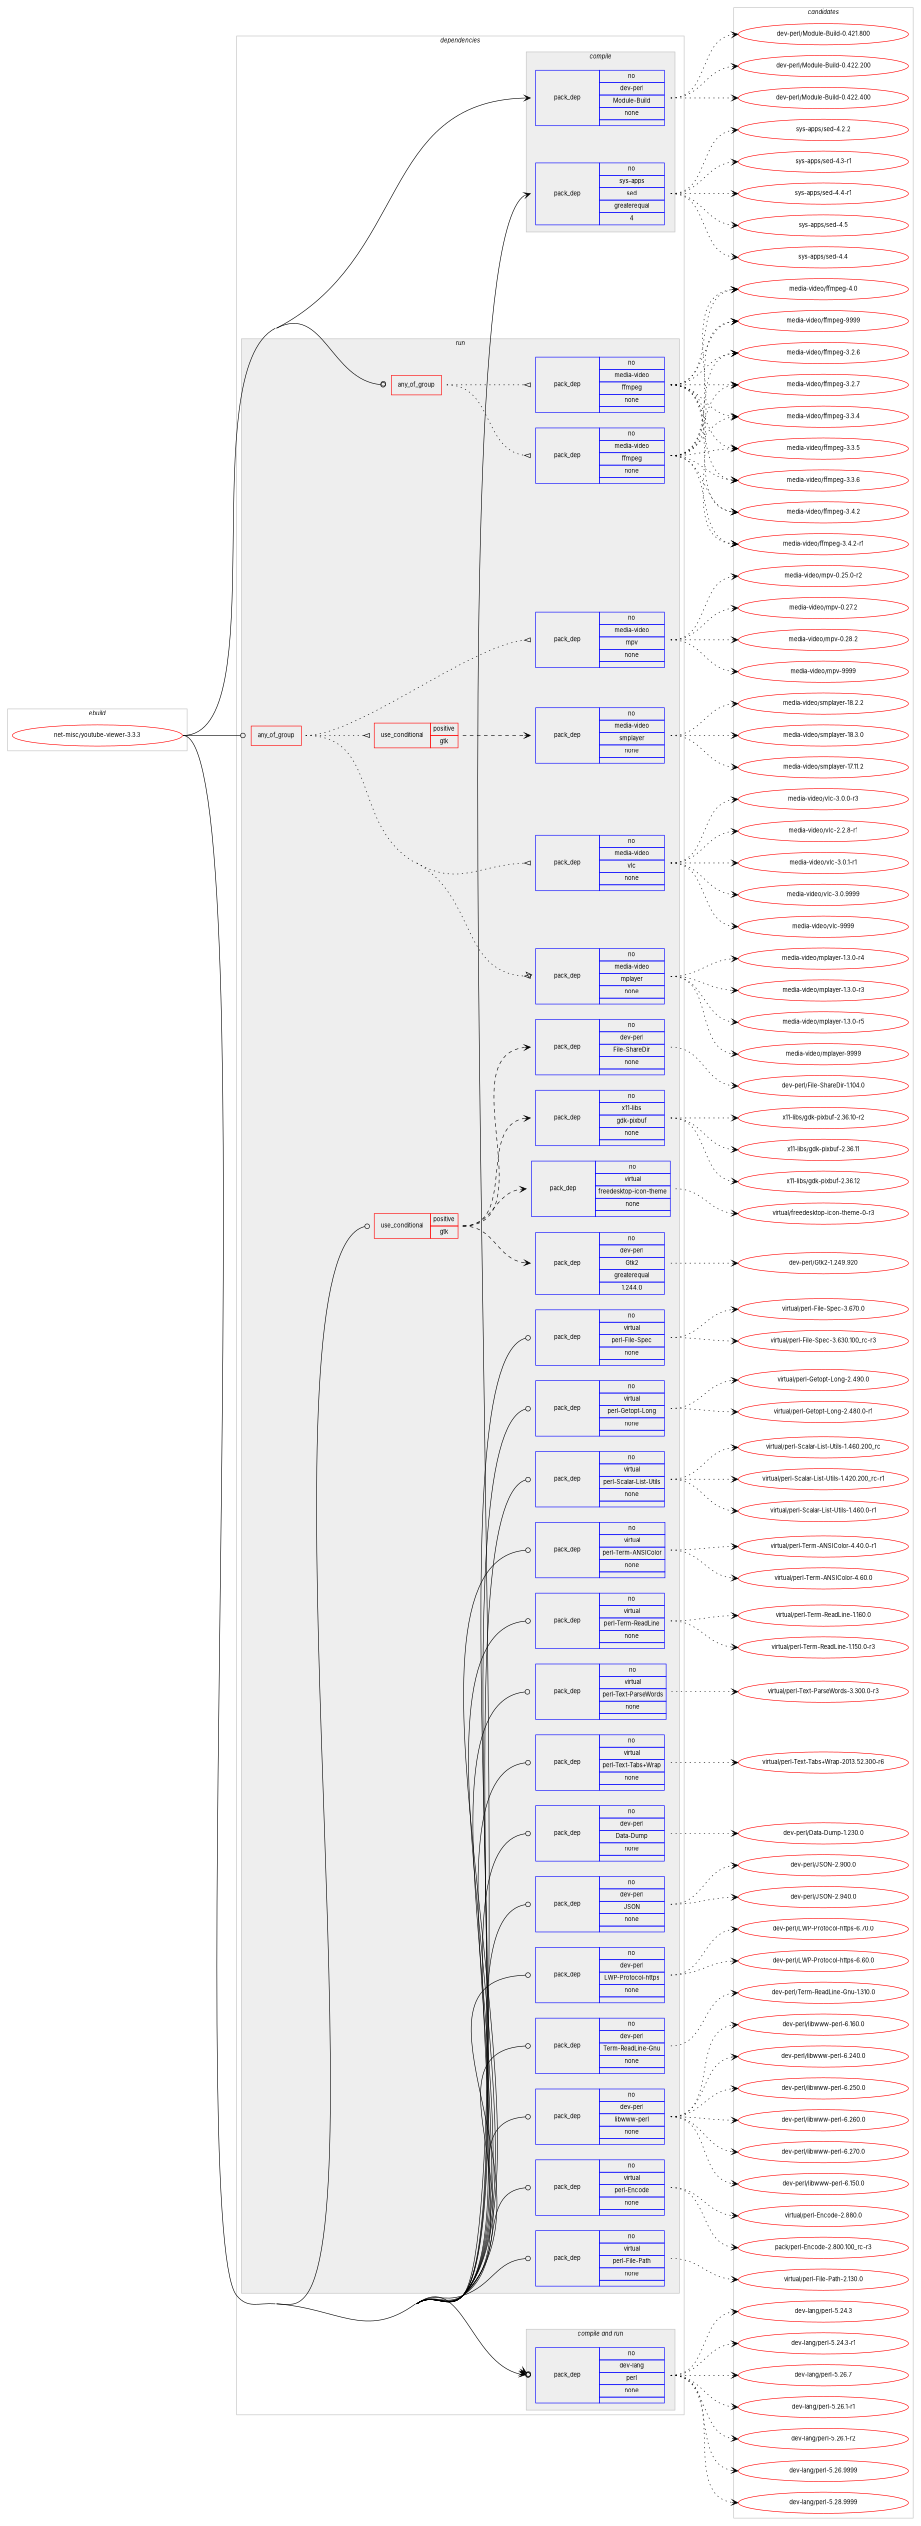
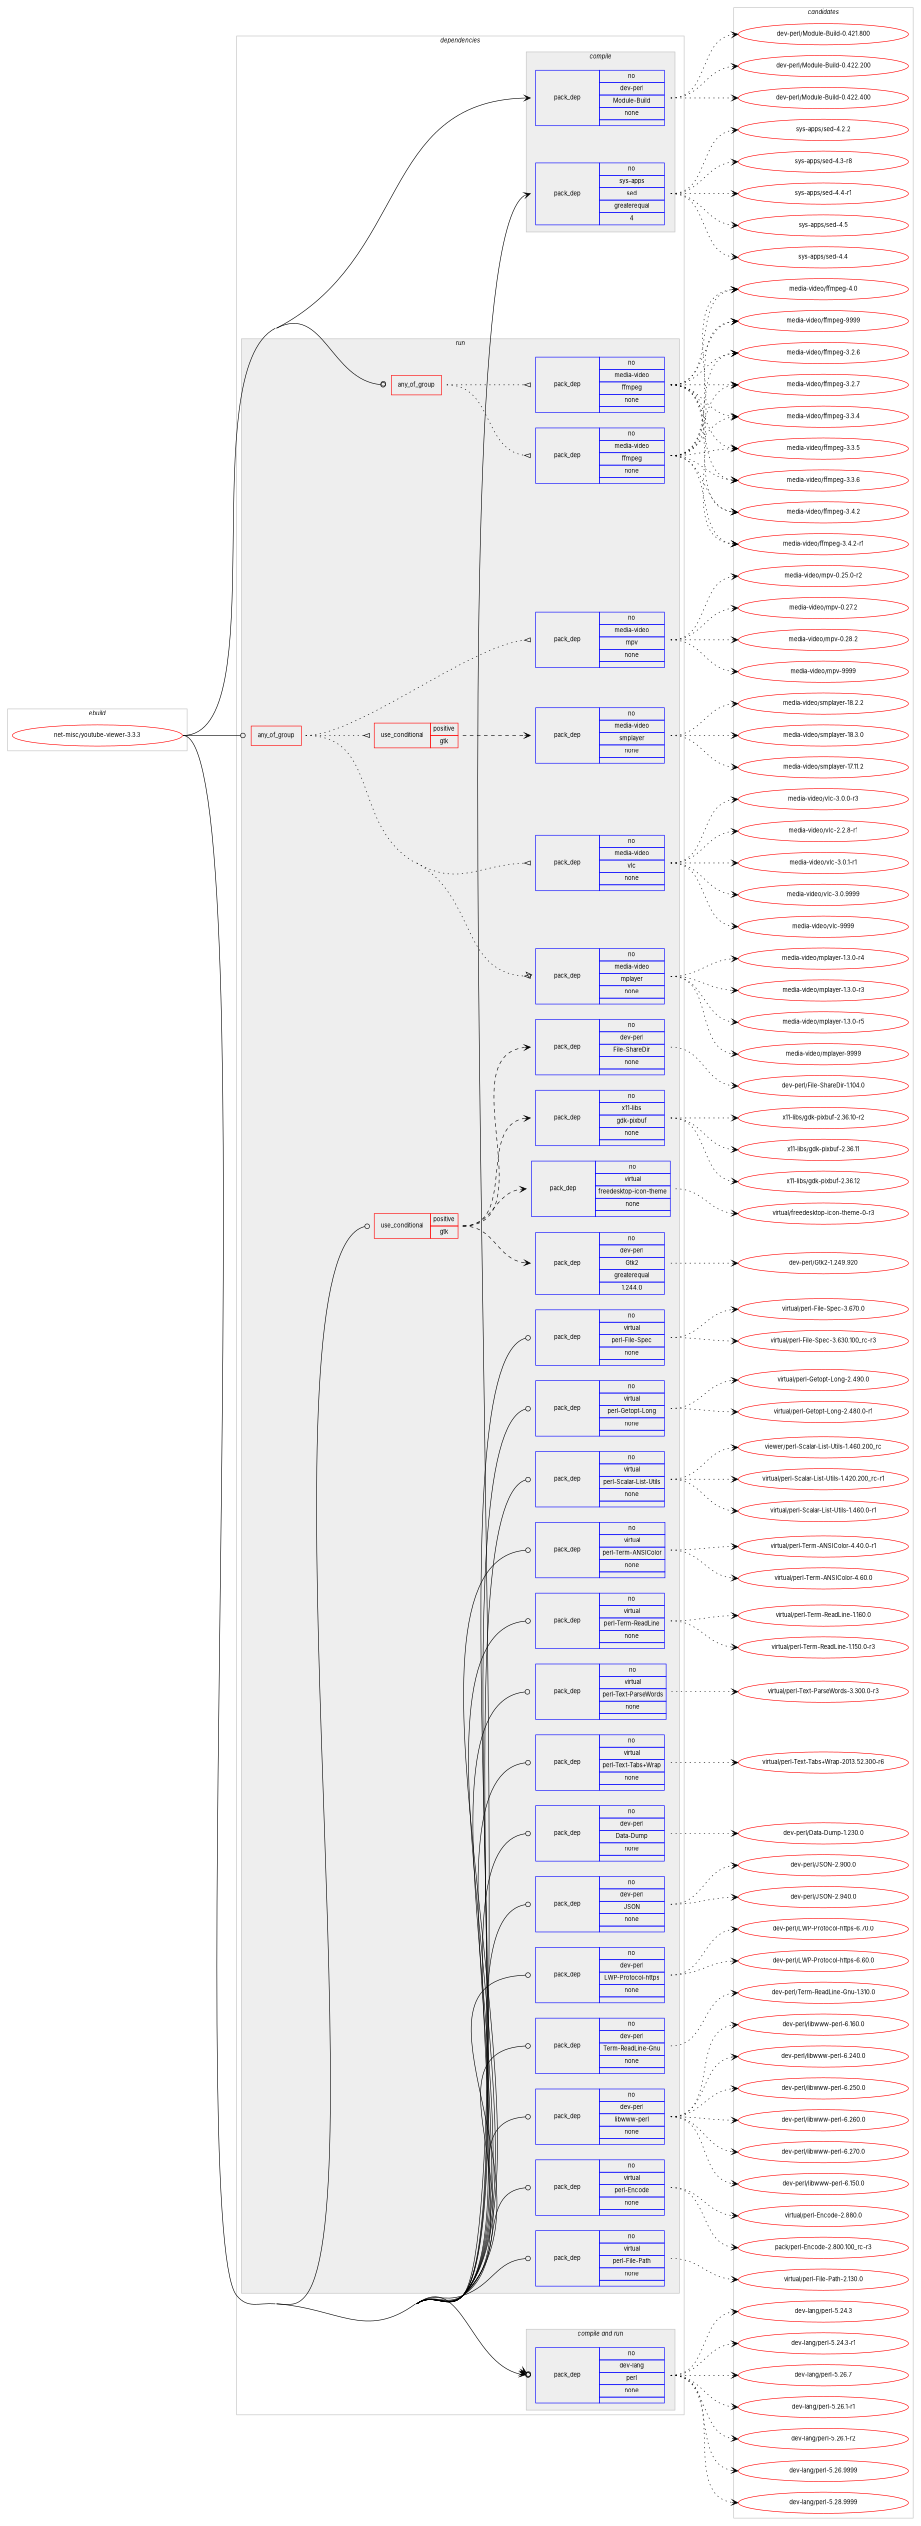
(823, 162) -> (823, 162)
(823, 1447) -> (823, 1447)
